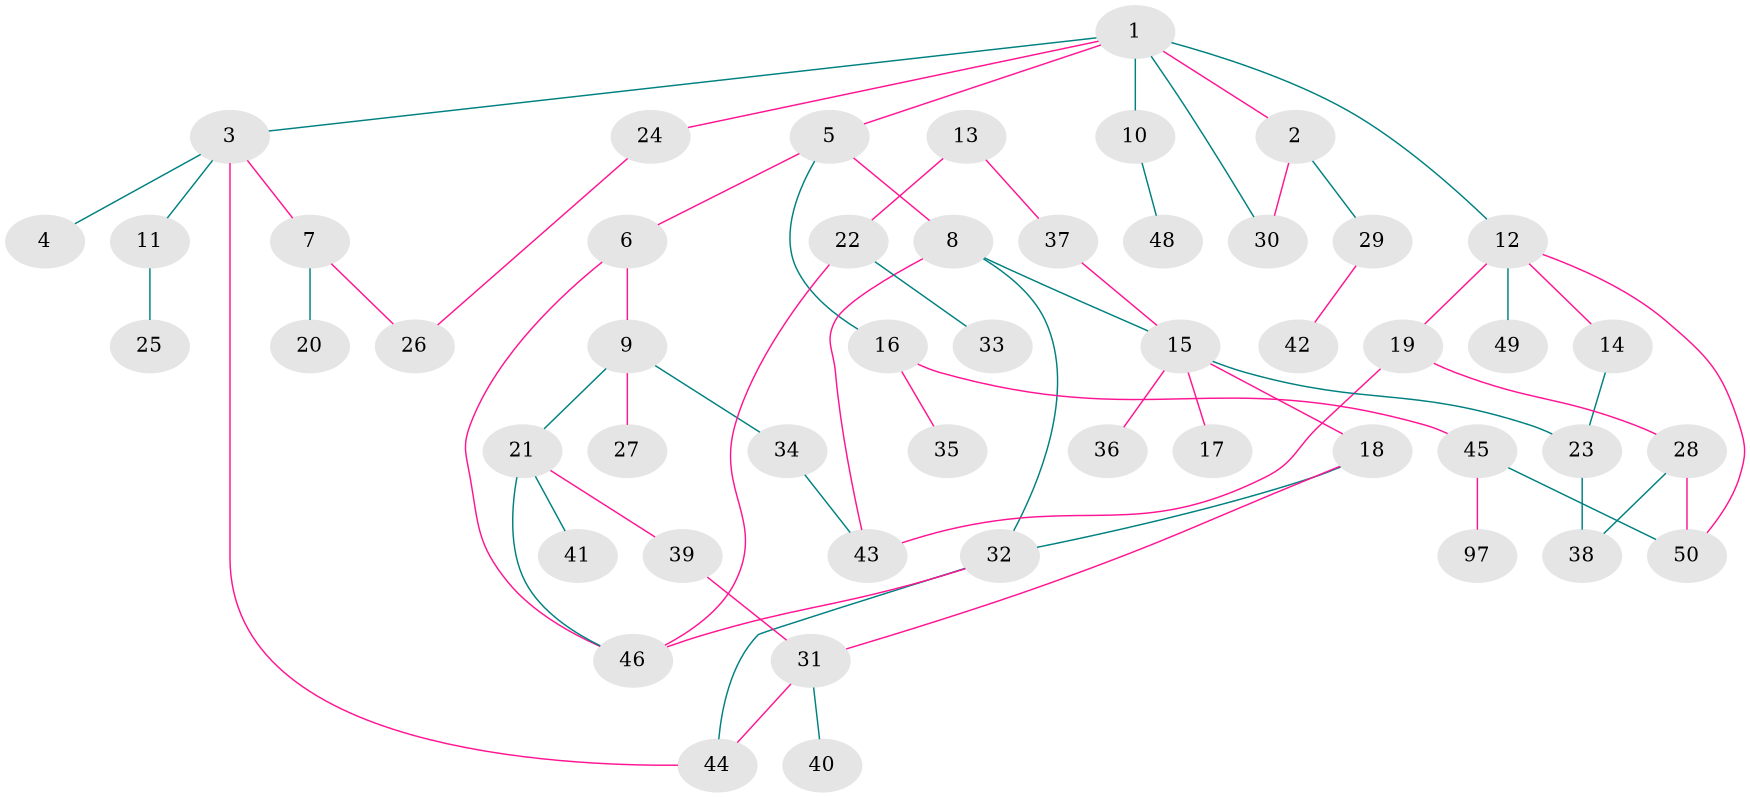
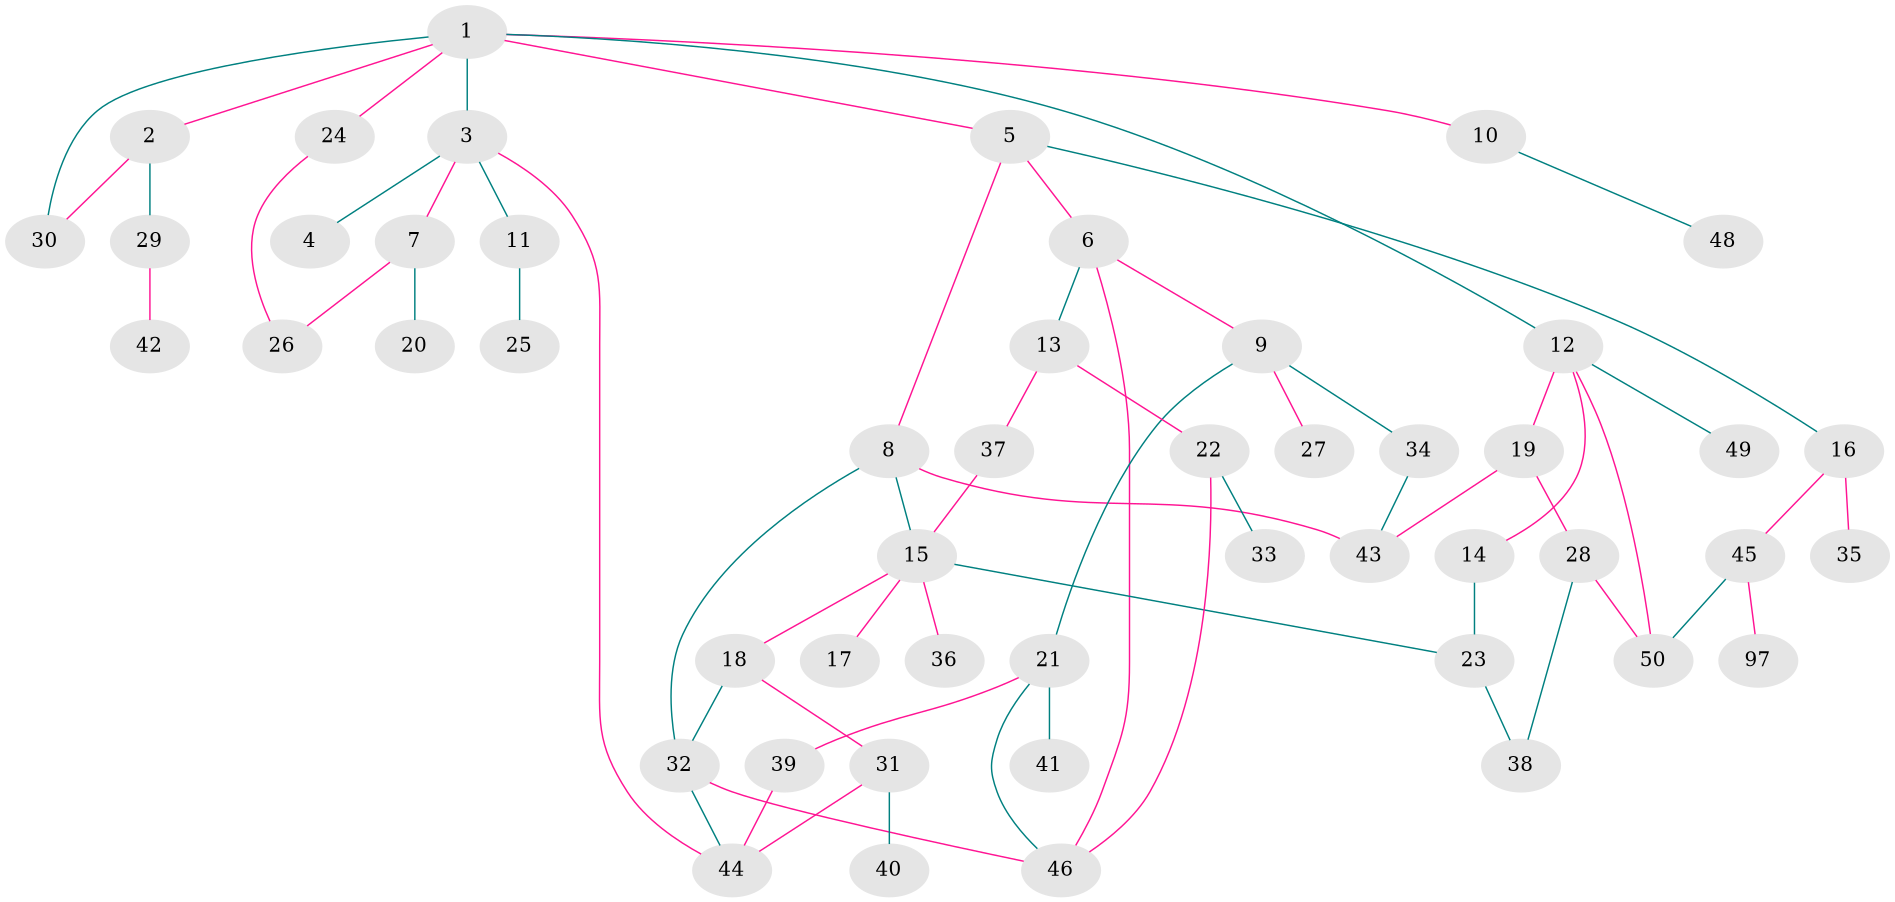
(1135, 85) -> (980, 62)
none -> (1069, 294)
(747, 609) -> (758, 818)
